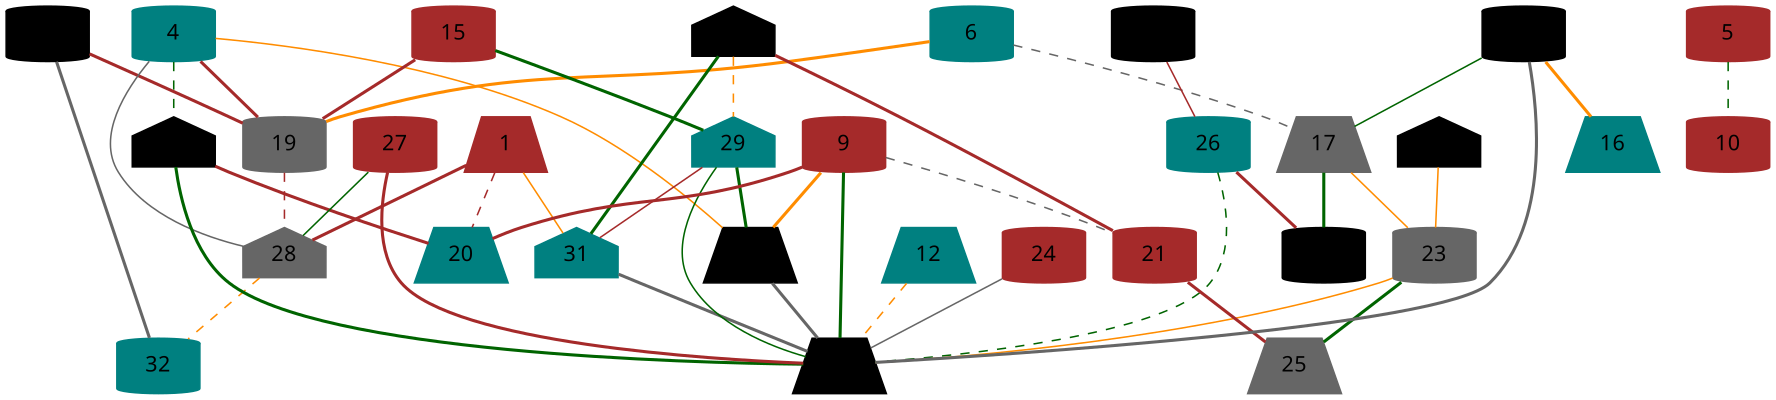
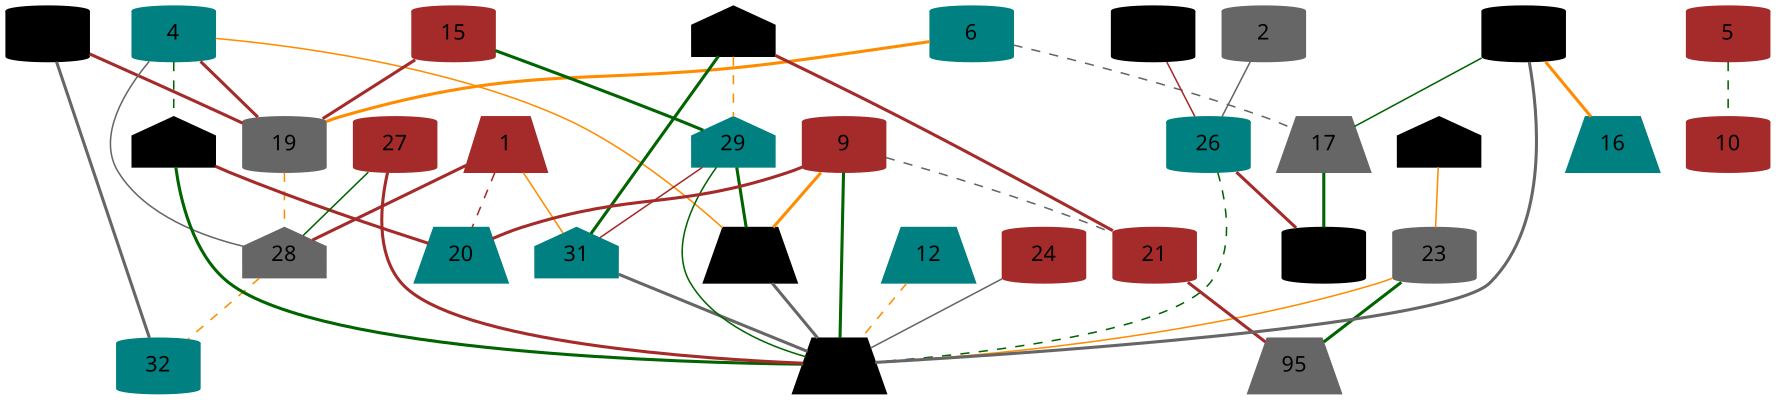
none -> (1264, 34)
(1379, 200) -> none
(284, 204) -> (284, 204)
(1295, 366) -> (1295, 366)
